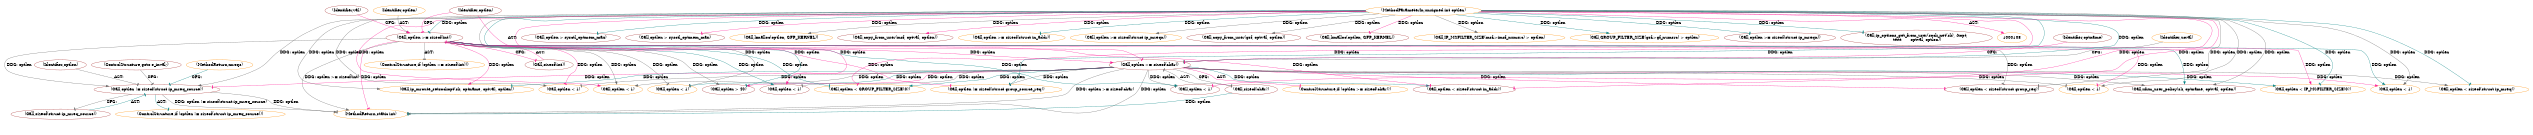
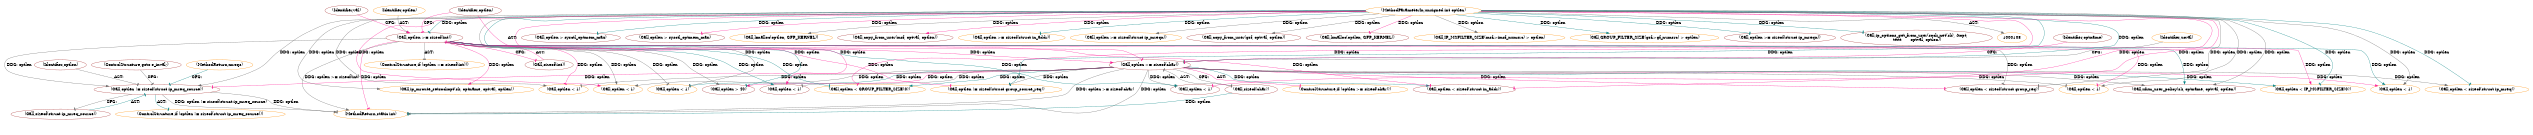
(1741, 19) -> (1741, 19)
(813, 71) -> none
